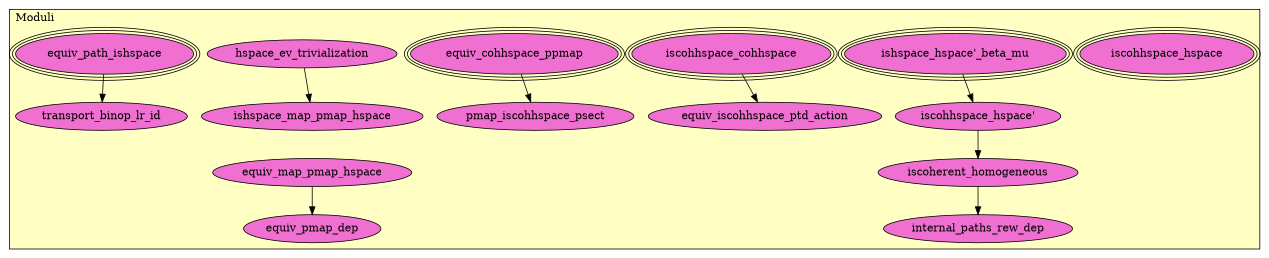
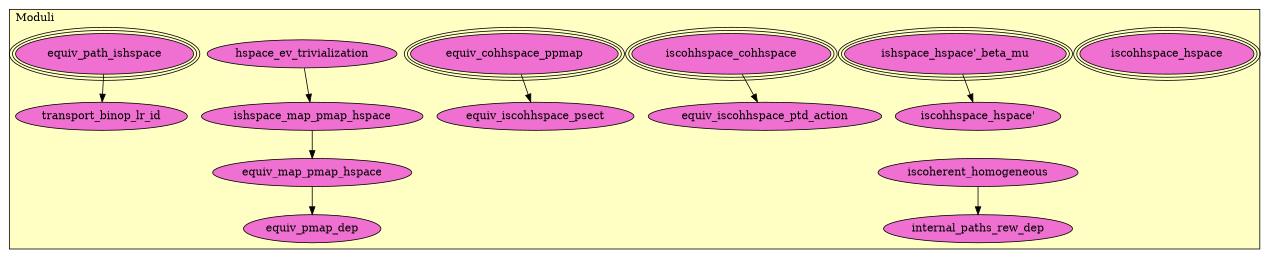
(535, 116) -> (535, 116)
none -> (312, 141)
(978, 141) -> none
